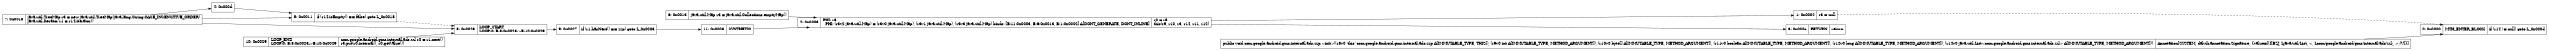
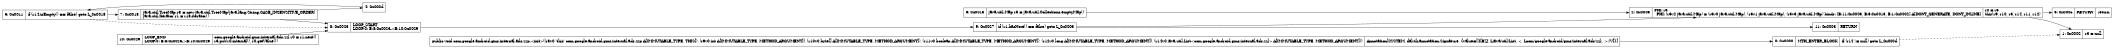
(2139, 14) -> (1978, 37)
(246, 18) -> (112, 15)
(61, 21) -> (176, 16)
(780, 28) -> (1385, 24)
(618, 29) -> (1036, 27)
(740, 29) -> (1849, 27)
